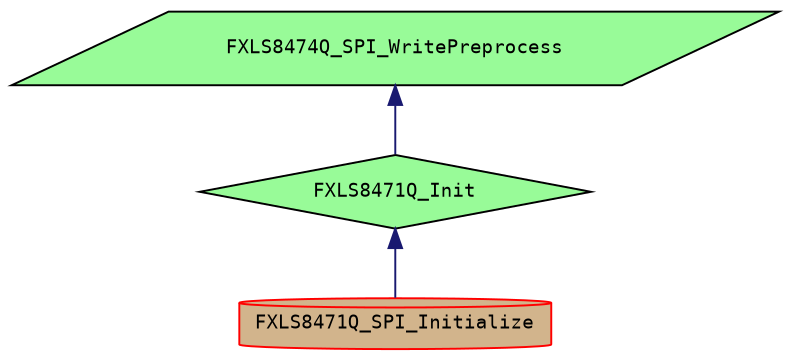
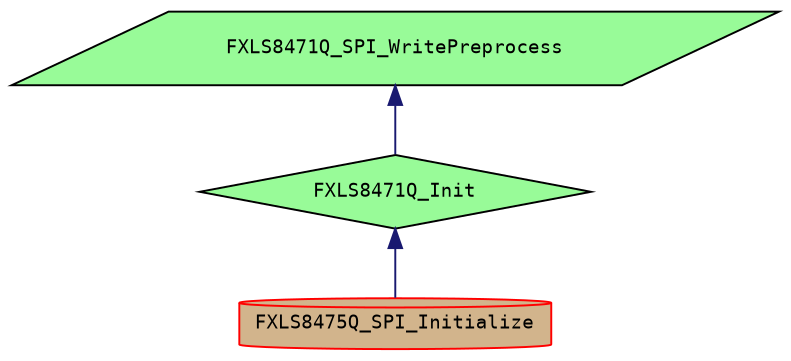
(395, 48) -> (395, 48)
(395, 324) -> (395, 324)
